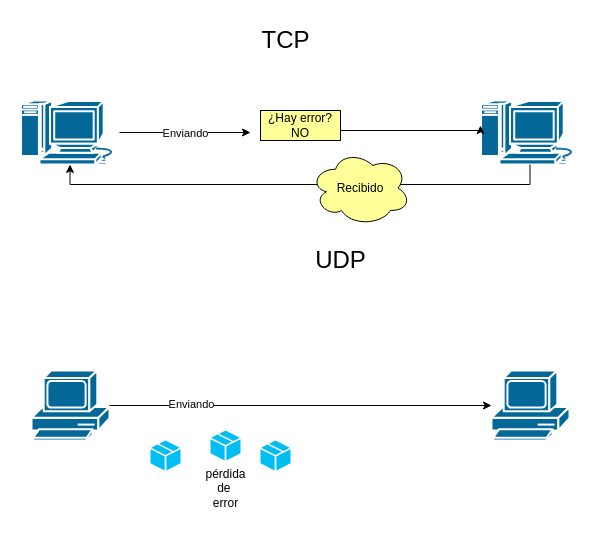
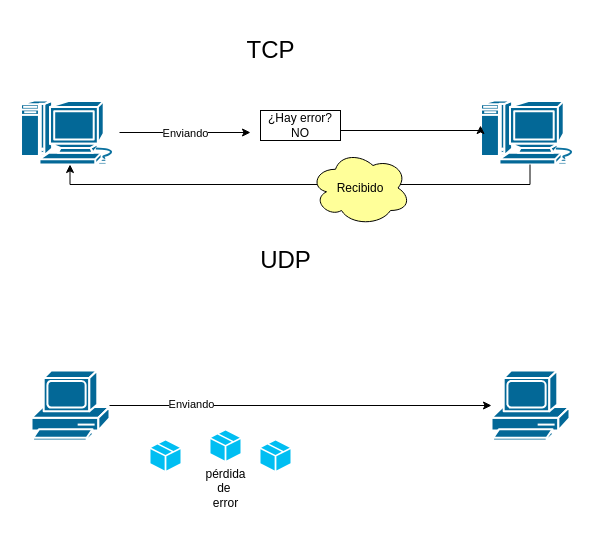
(286, 41) -> (271, 51)
(301, 126) -> (301, 126)
(341, 261) -> (286, 261)
